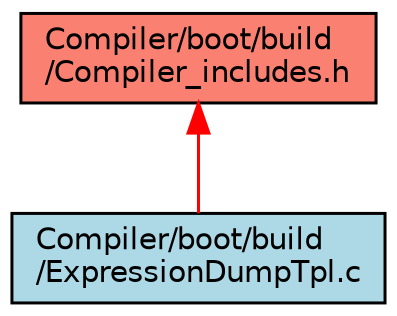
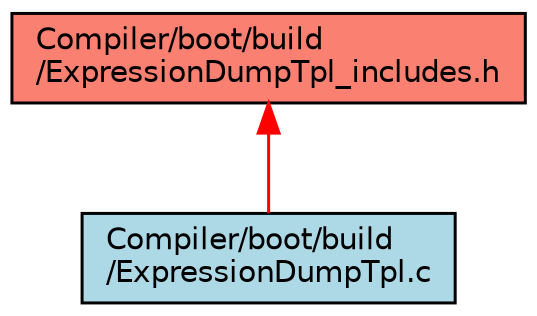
(198, 58) -> (269, 58)
